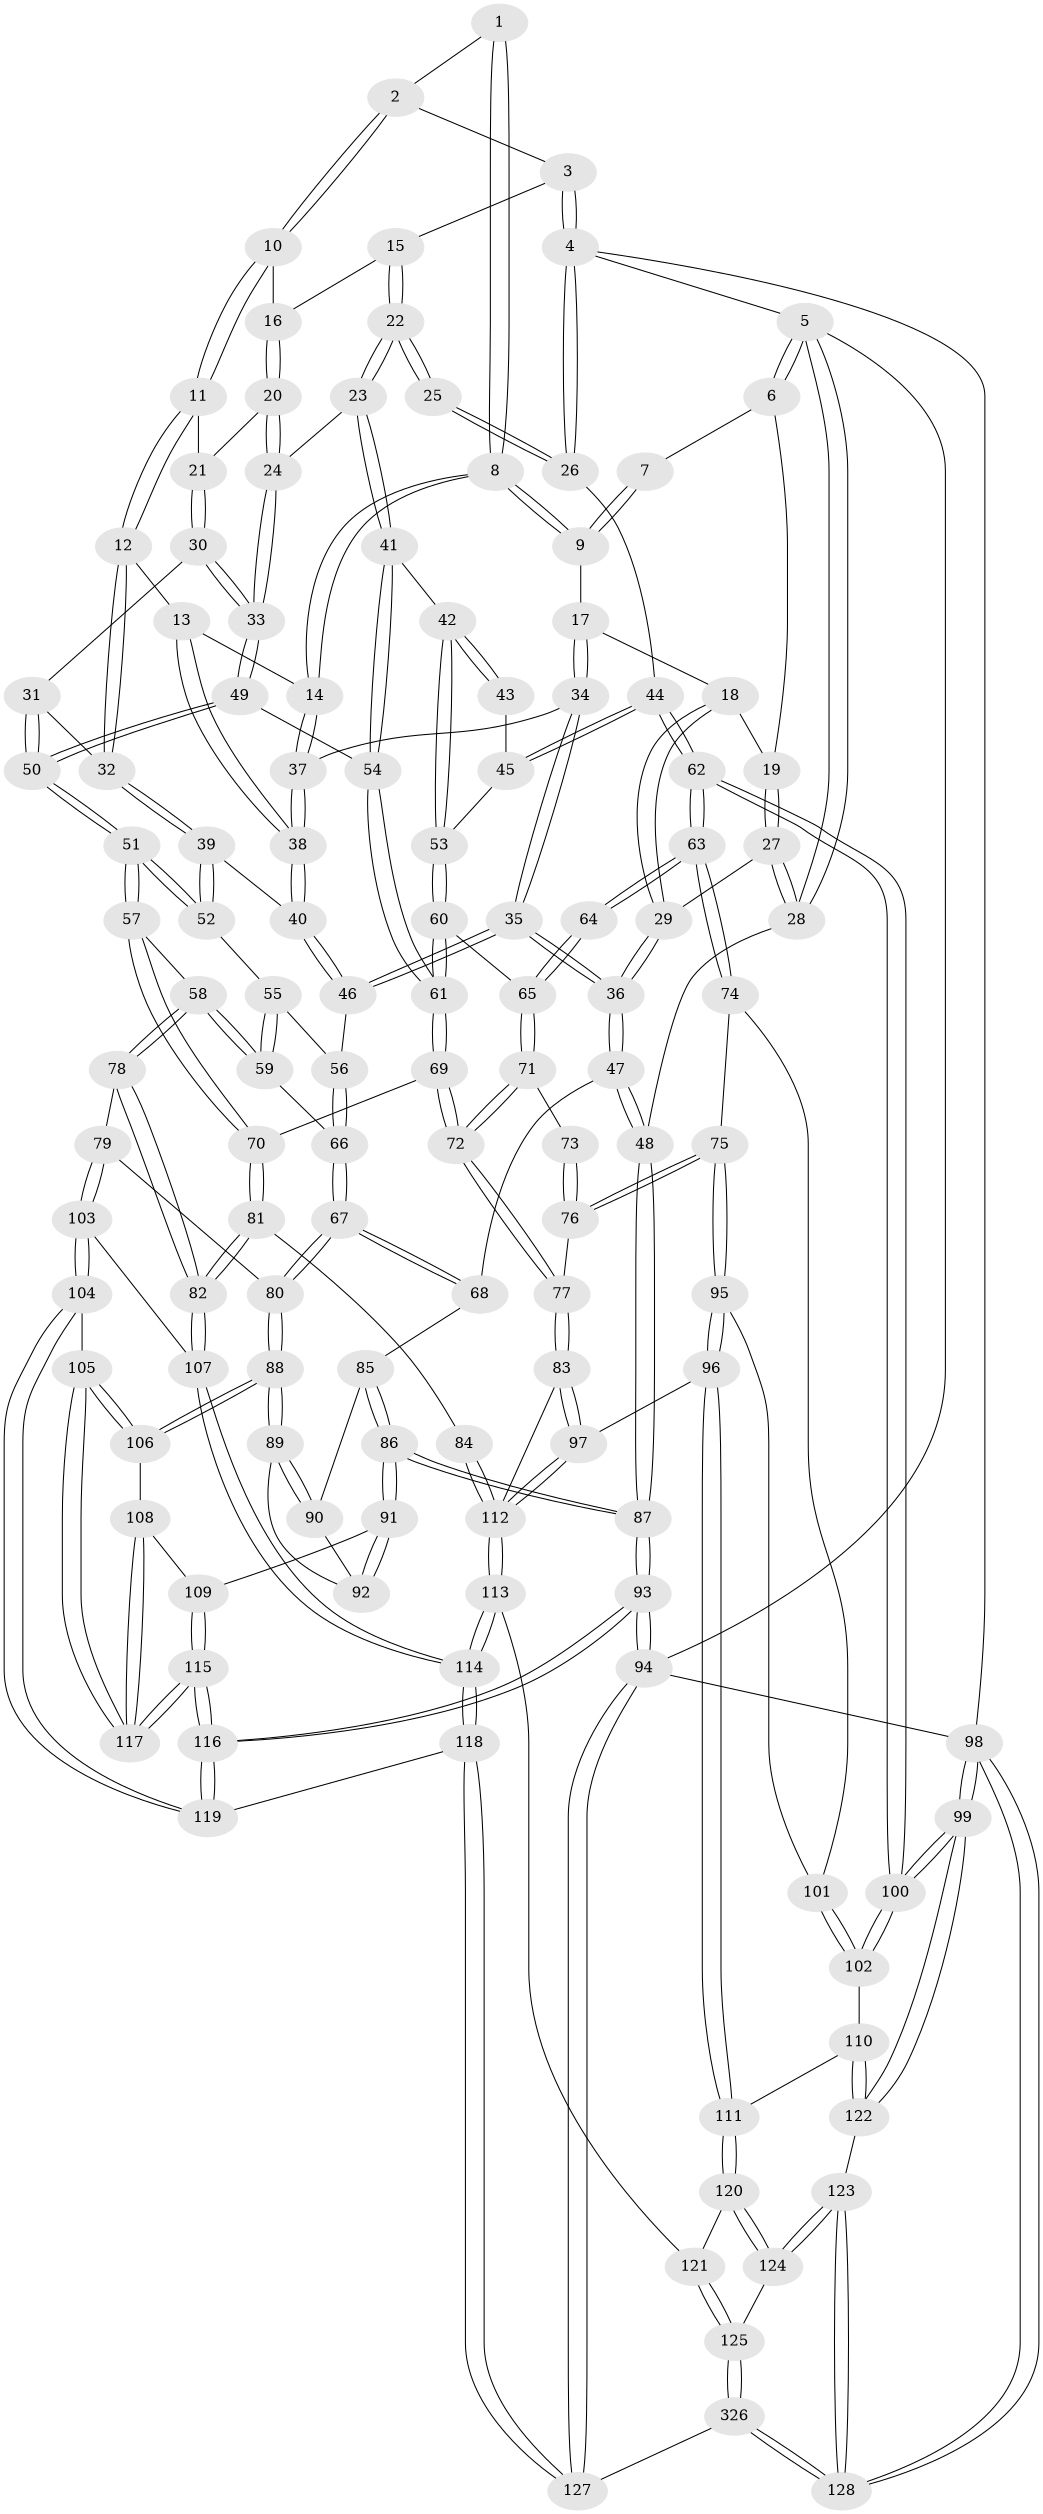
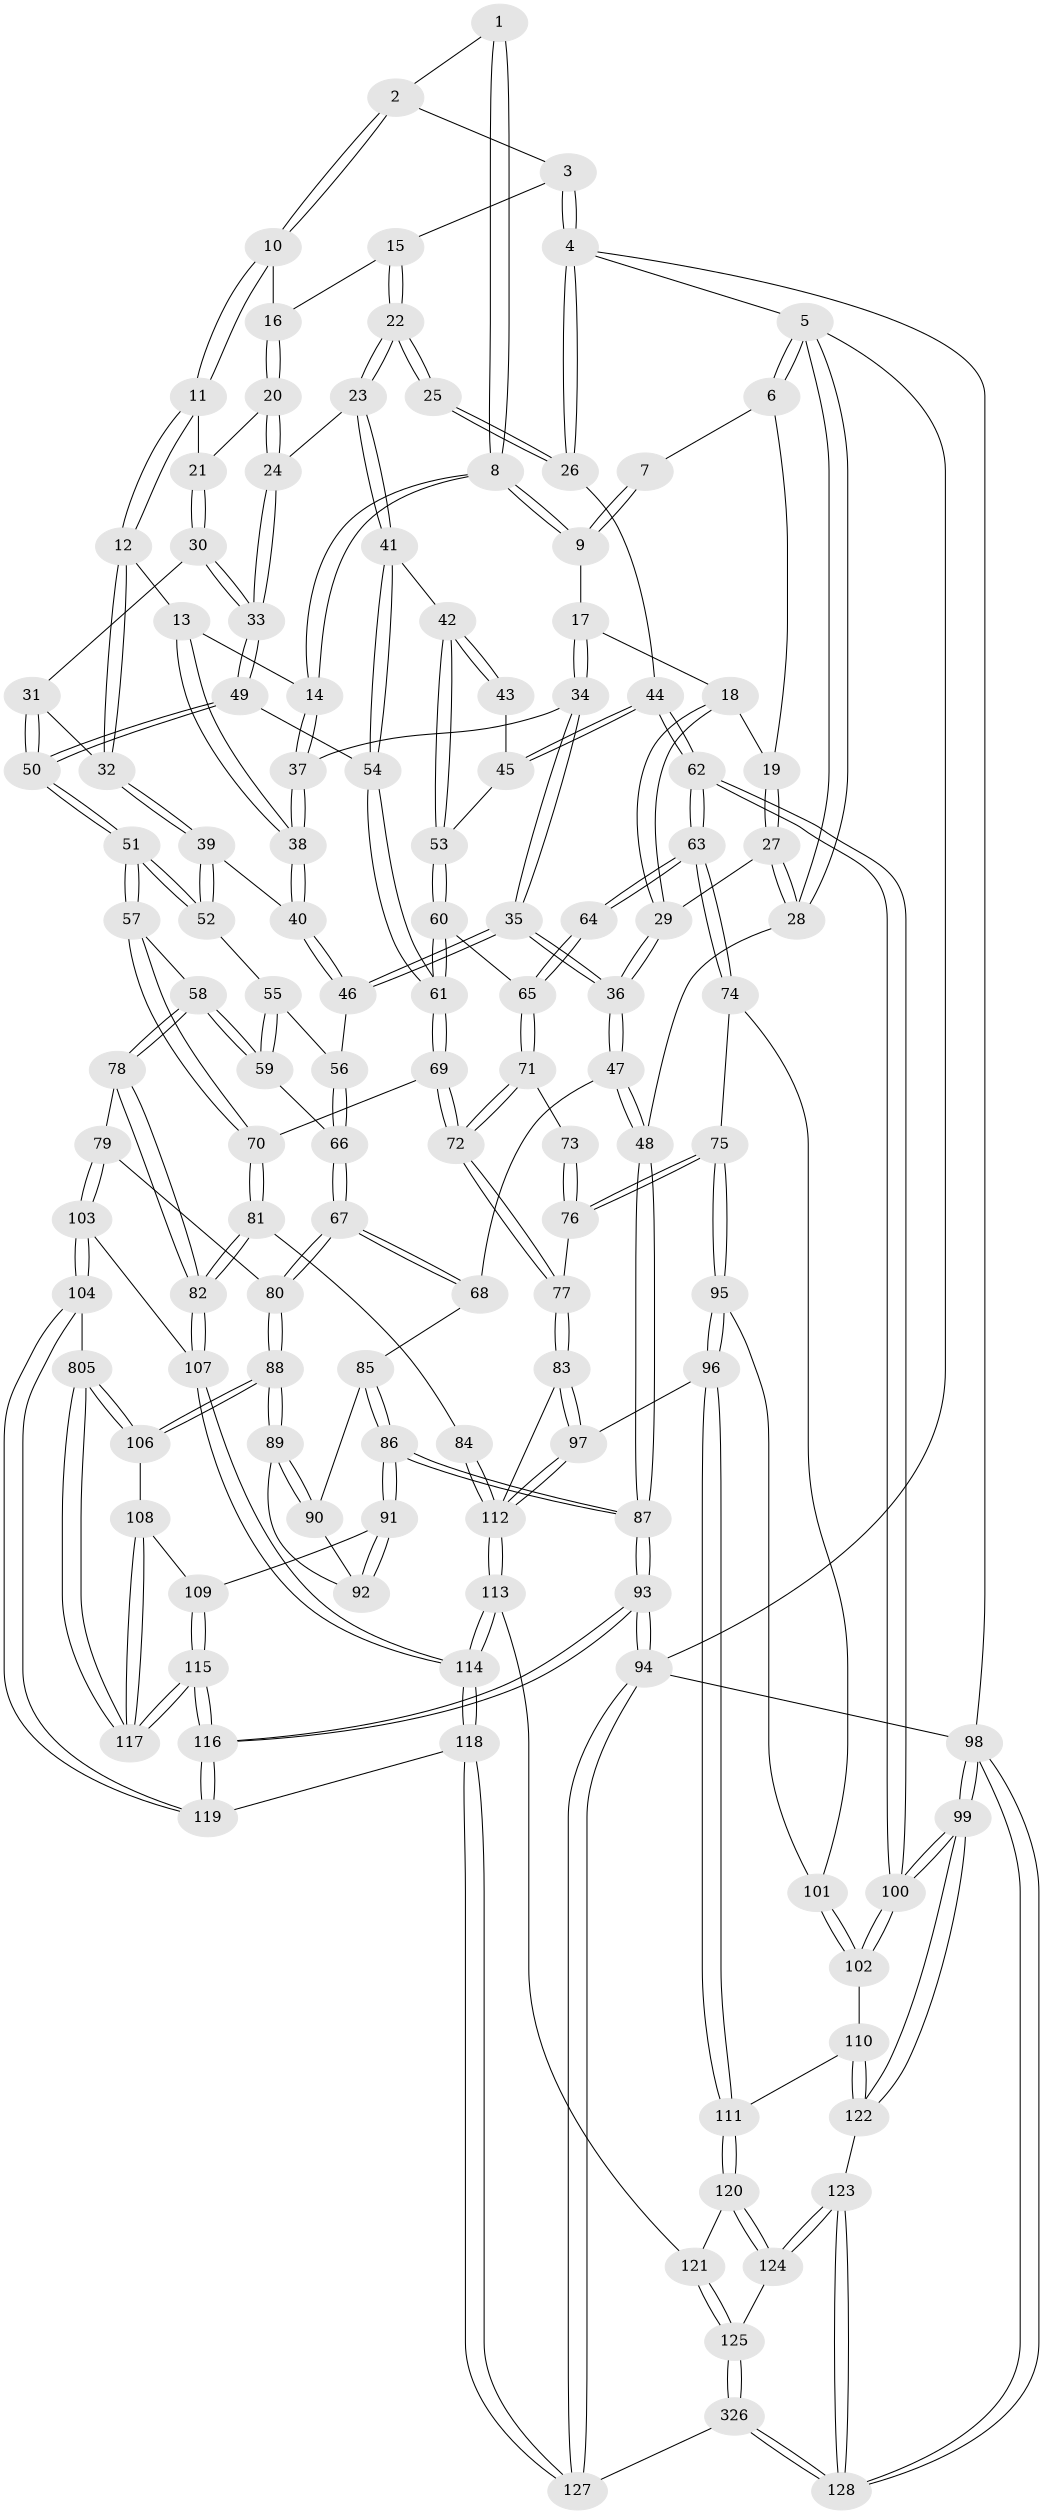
(82, 1369) -> (82, 1369)
